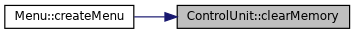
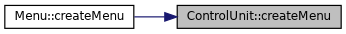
(263, 17) -> (259, 17)
